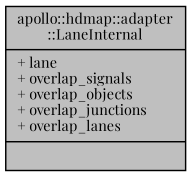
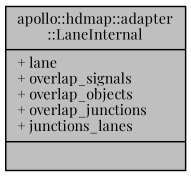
(70, 127) -> (76, 127)
